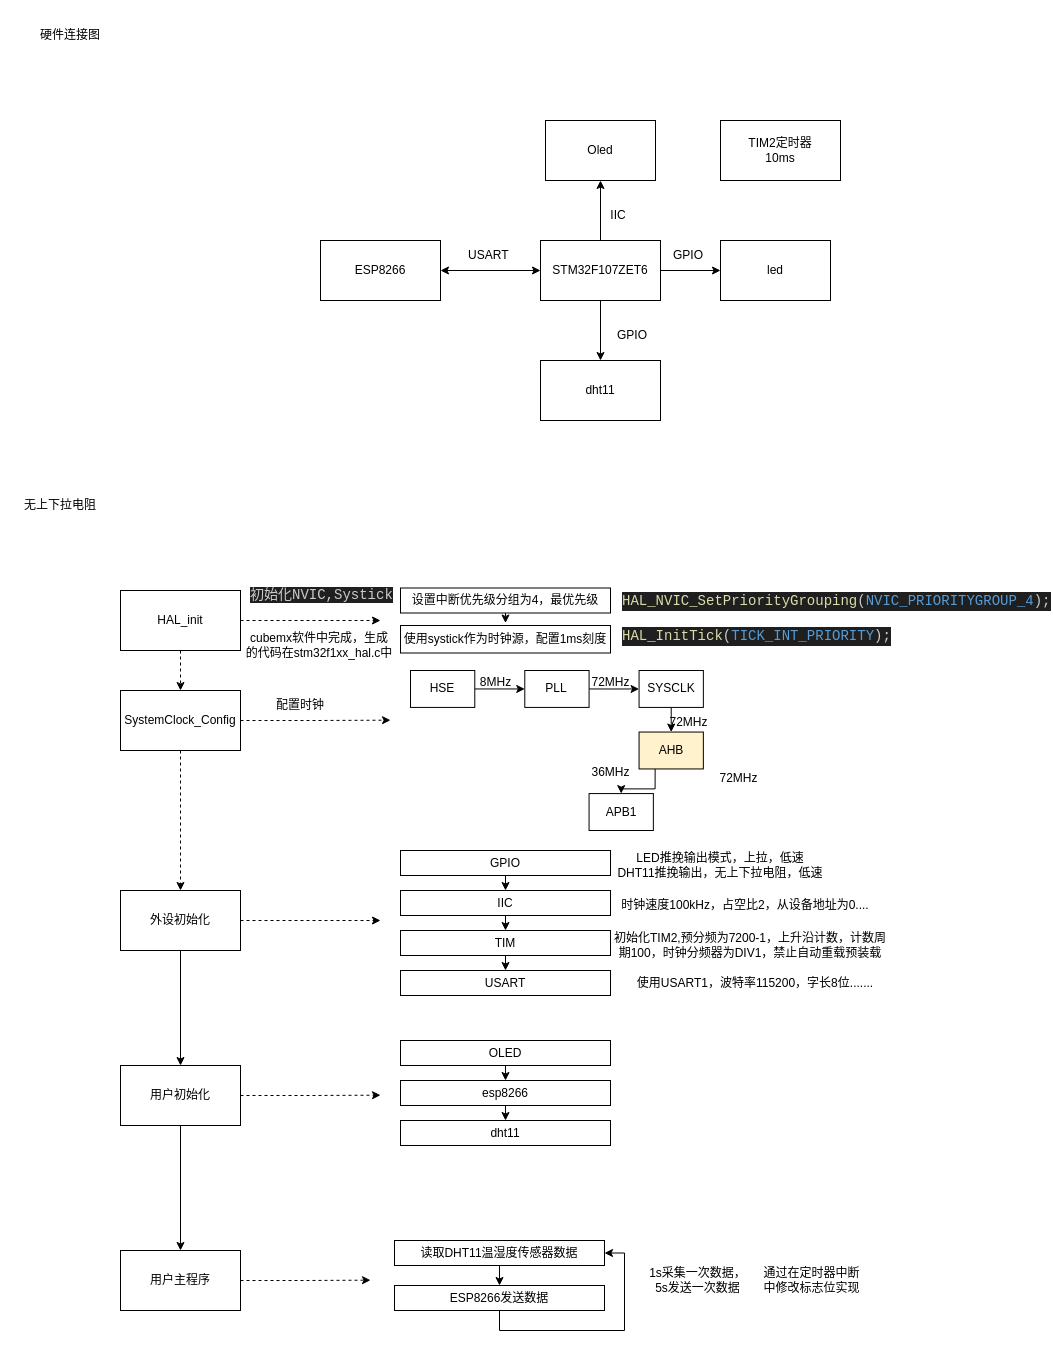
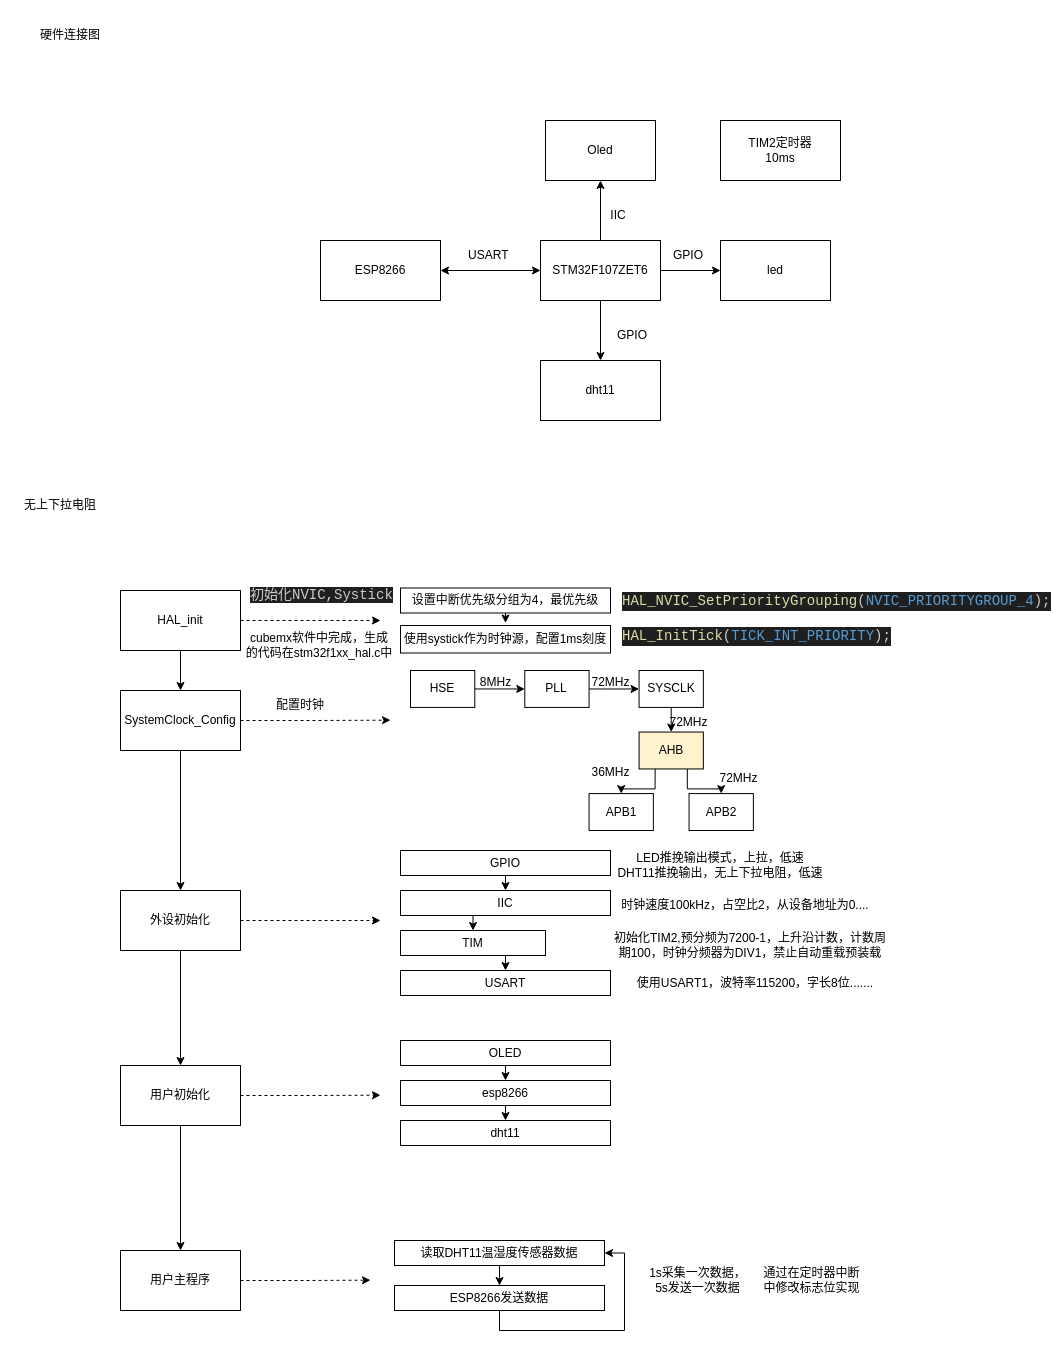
(181, 667) -> (181, 667)
none -> (694, 789)
none -> (721, 812)
(181, 818) -> (181, 818)
(506, 943) -> (473, 943)
